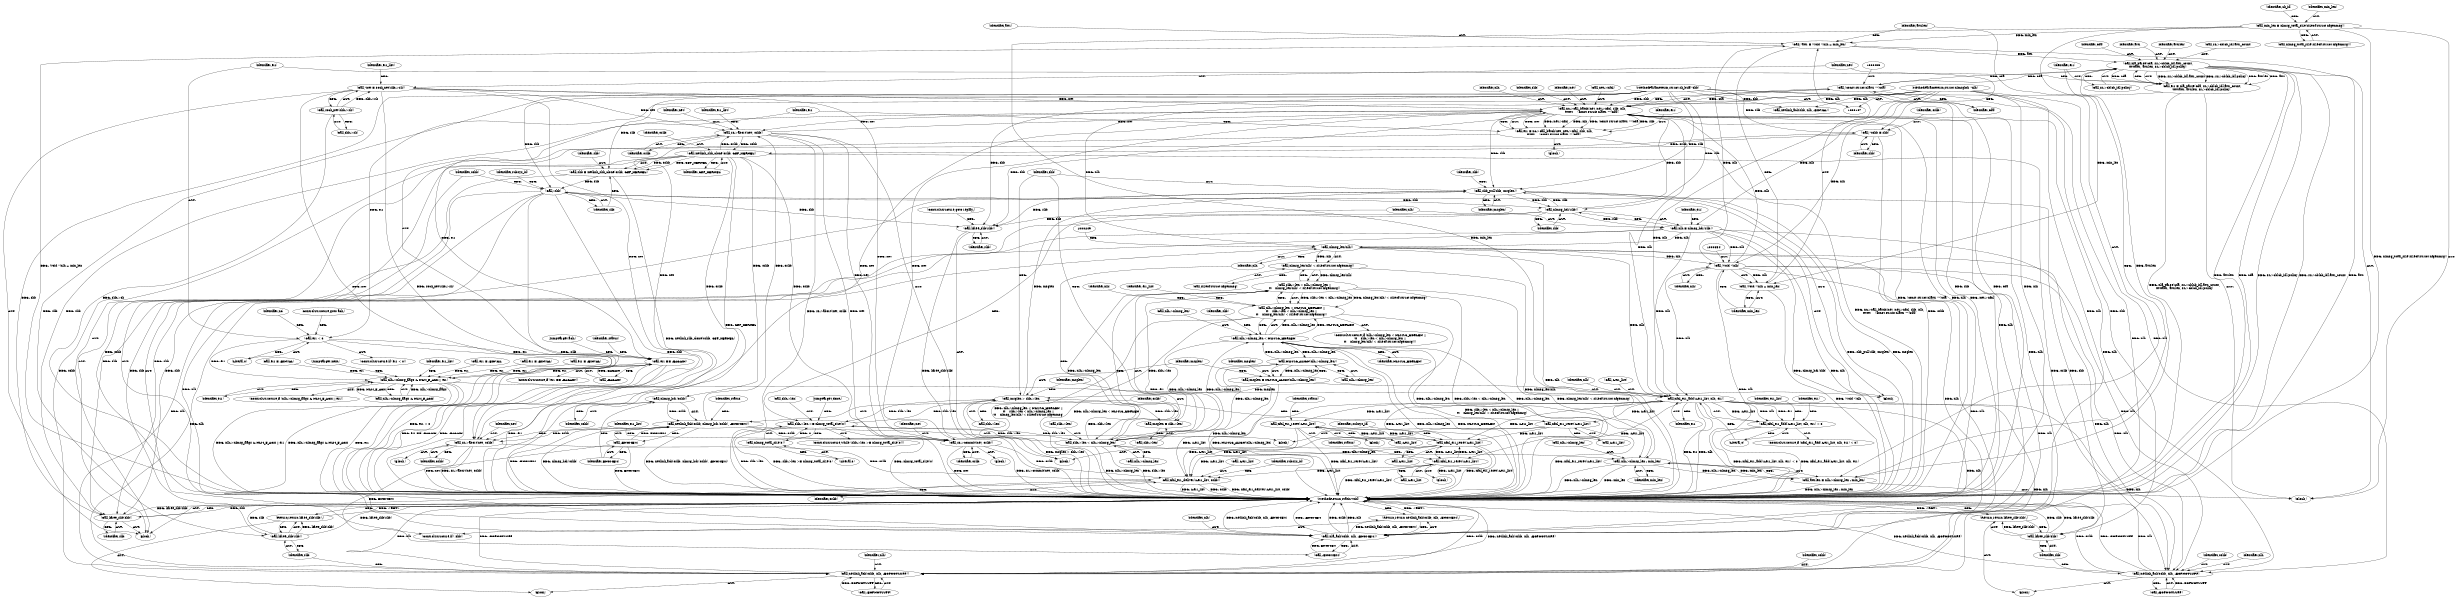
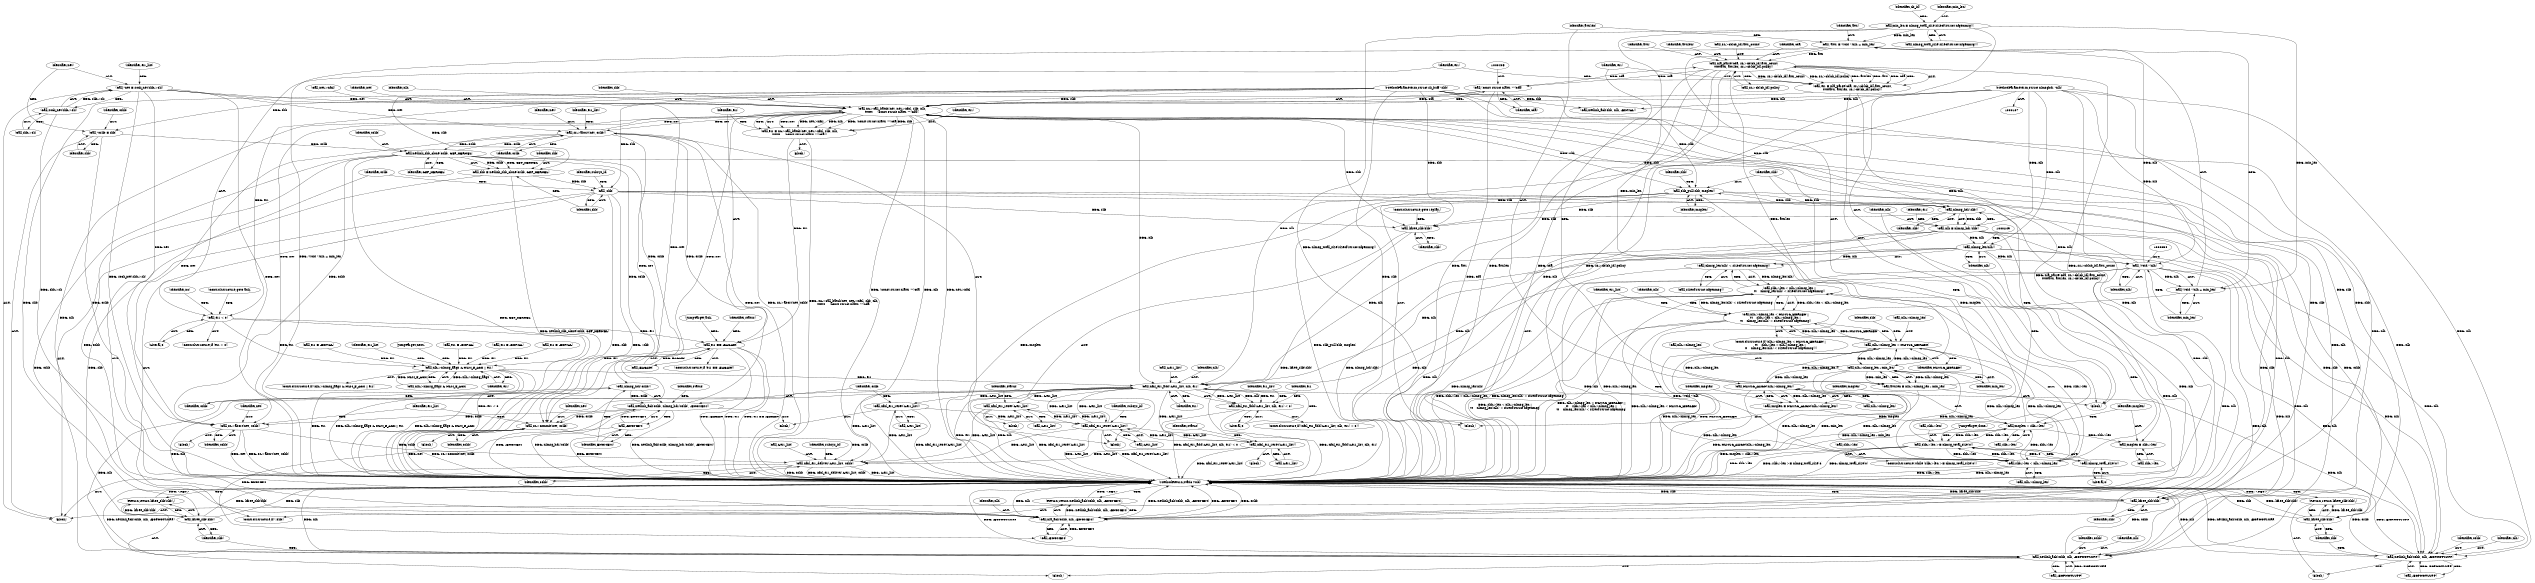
(1765, 97) -> none
none -> (1802, 370)
